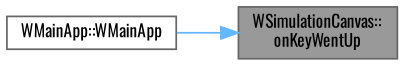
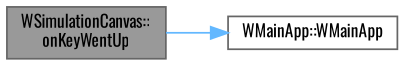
(199, 33) -> (188, 33)
